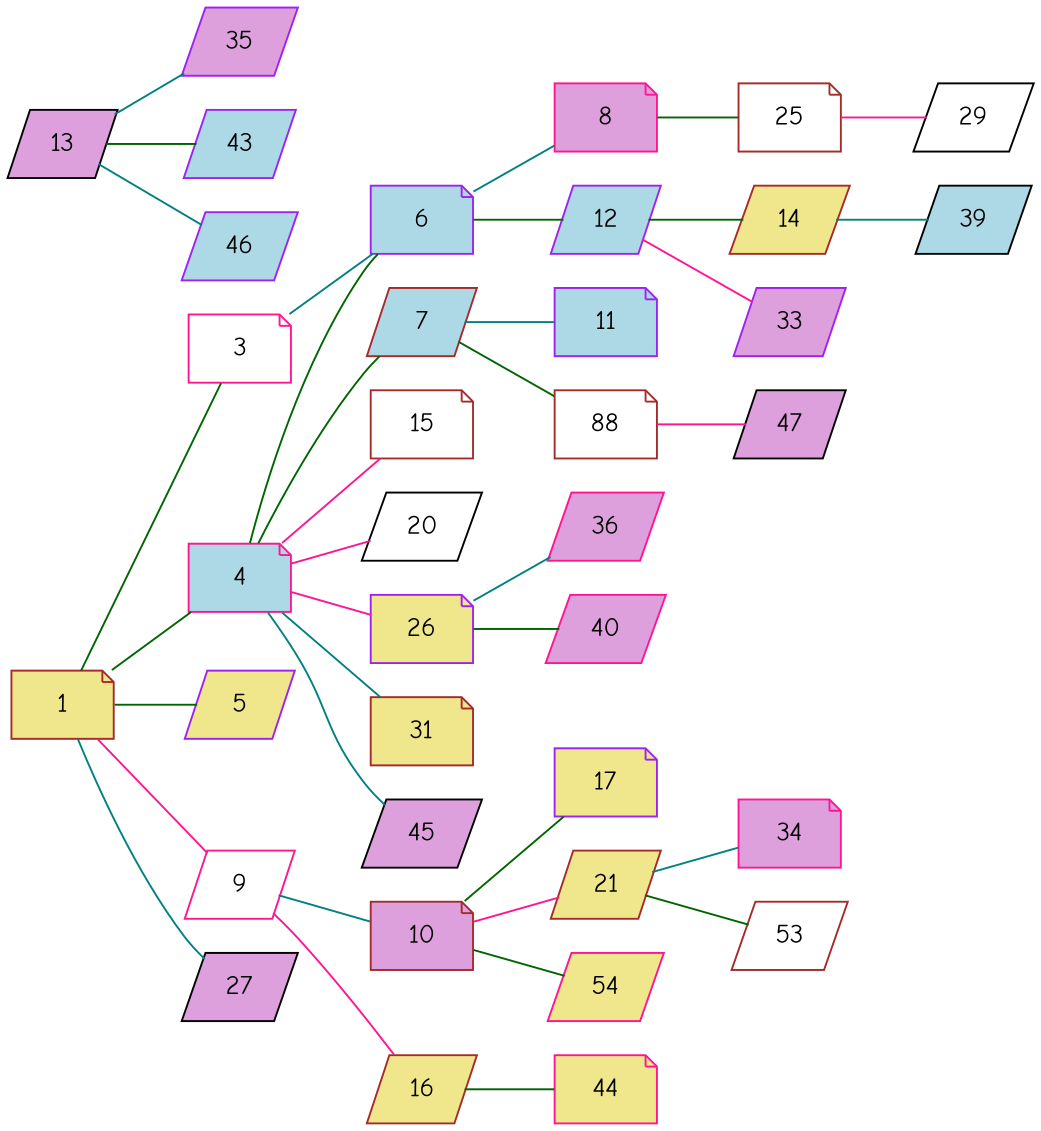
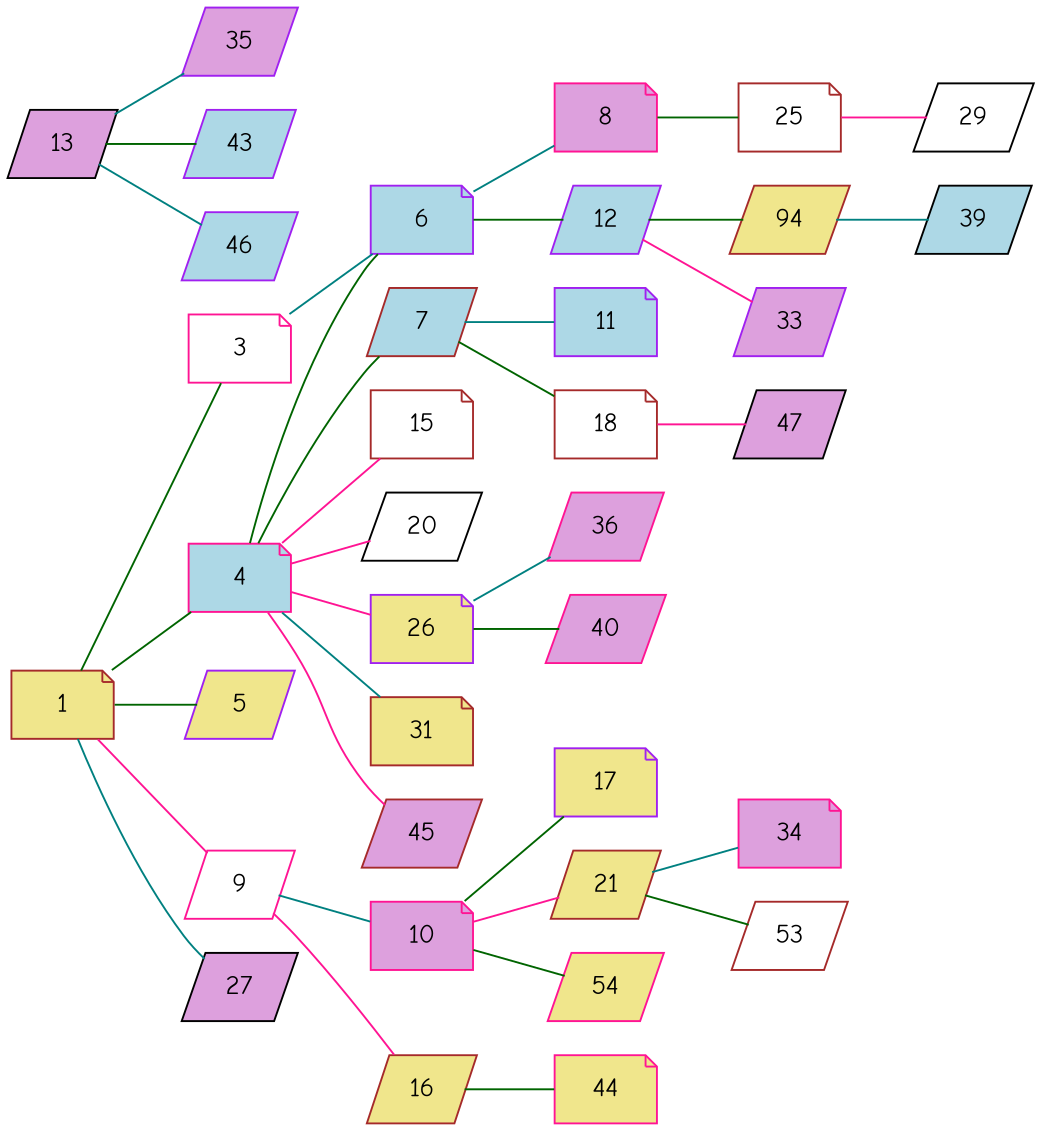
(790, 220) -> (790, 220)
(606, 424) -> (606, 424)
(324, 711) -> (324, 711)
(422, 834) -> (422, 834)
(422, 936) -> (422, 936)
